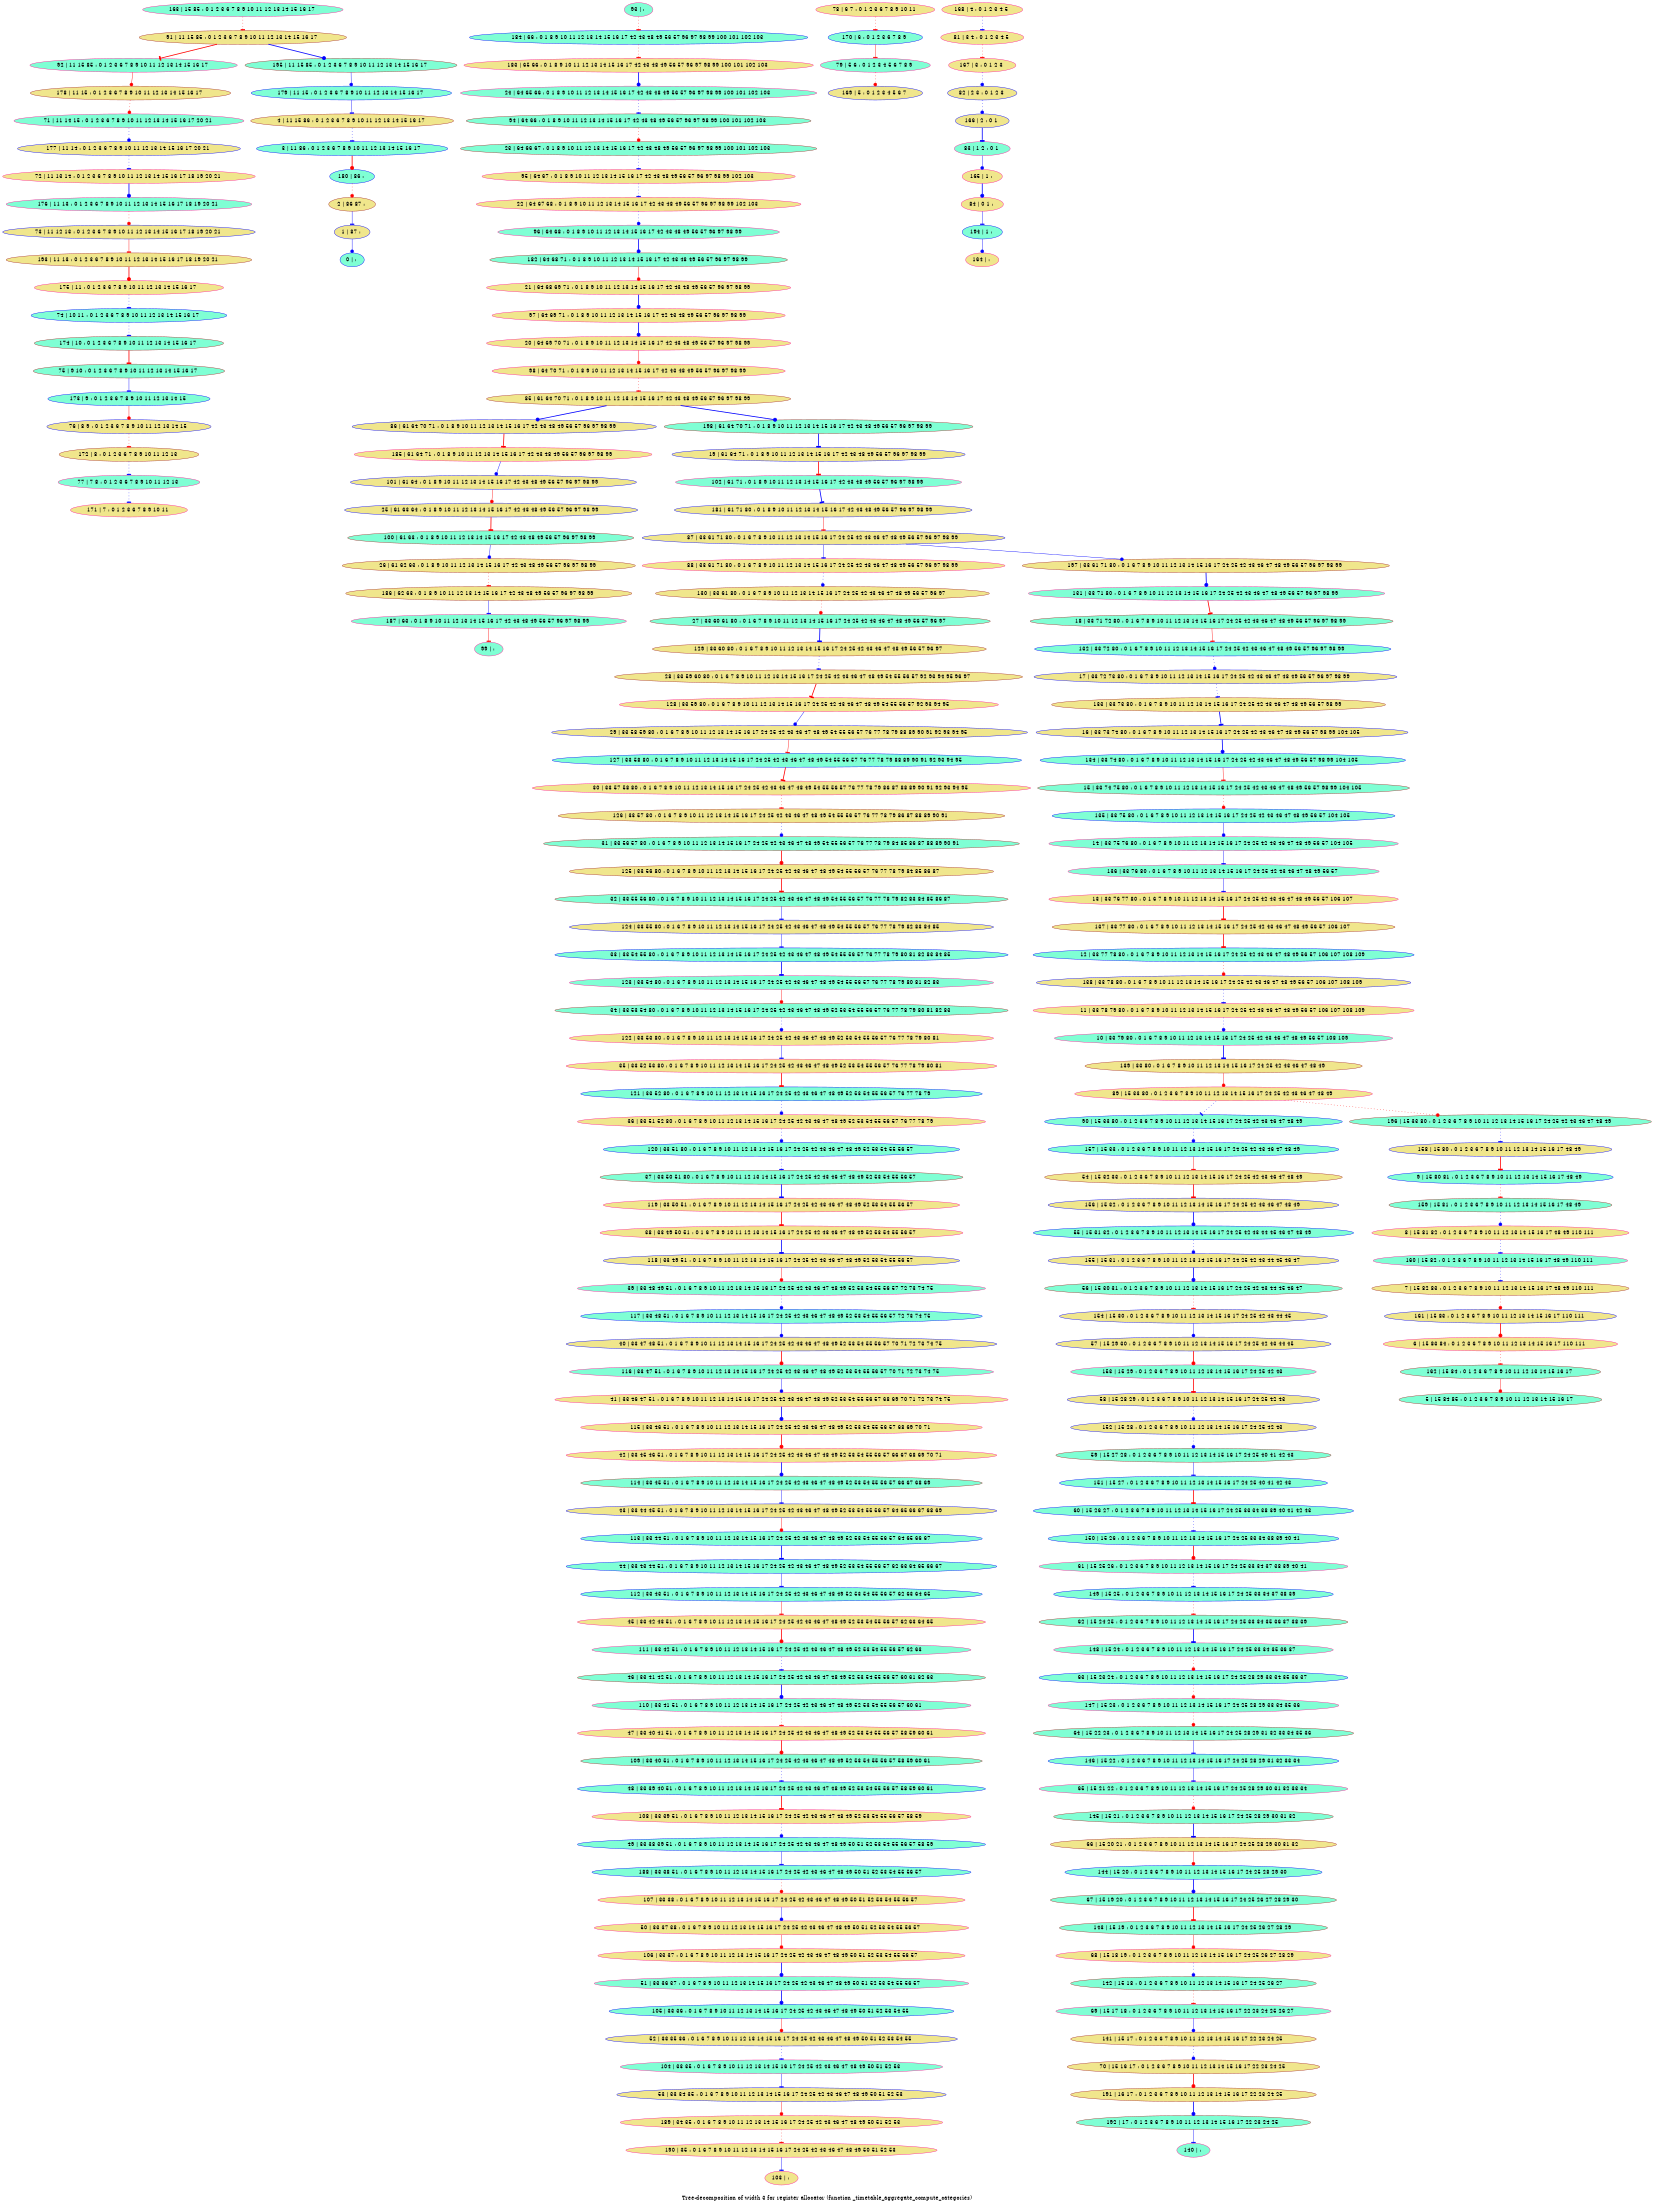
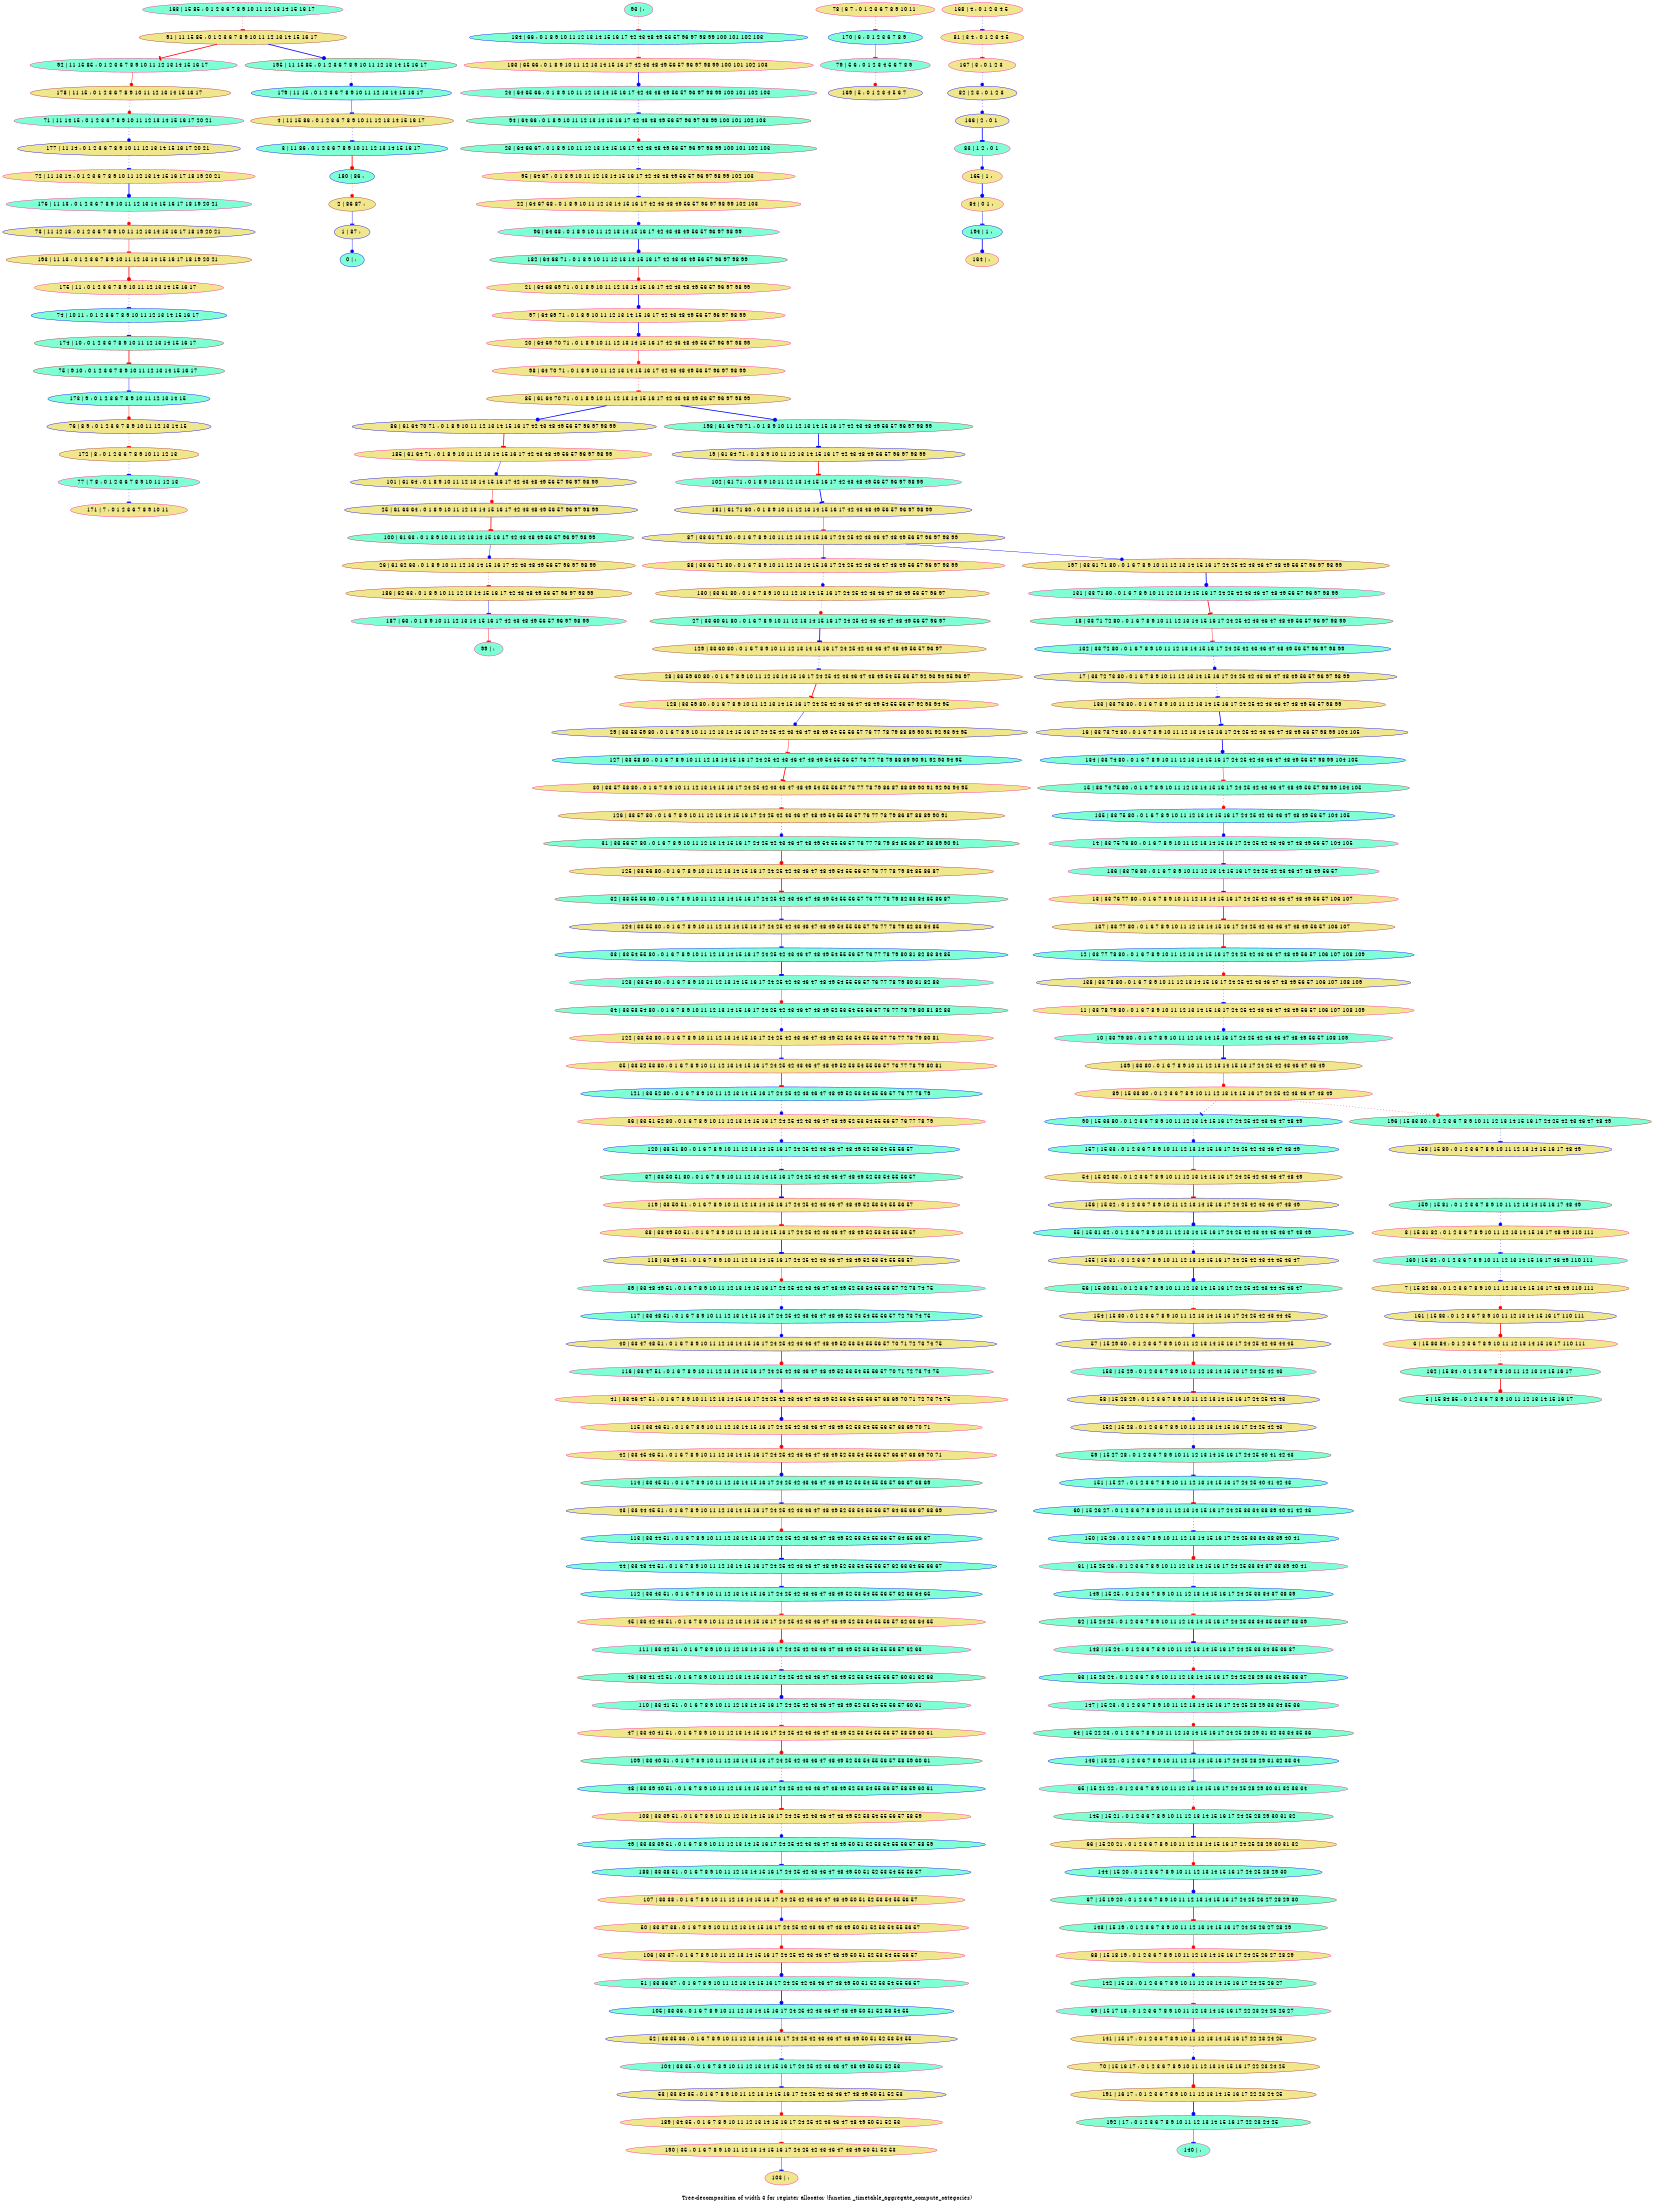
(351, 78) -> (351, 78)
(982, 244) -> (982, 244)
(1500, 1177) -> none
(1500, 1384) -> (1500, 1384)
